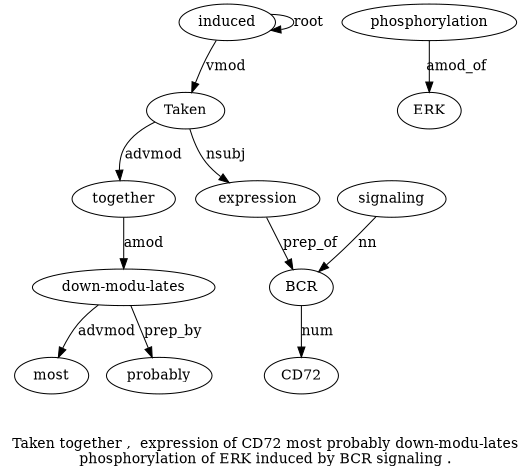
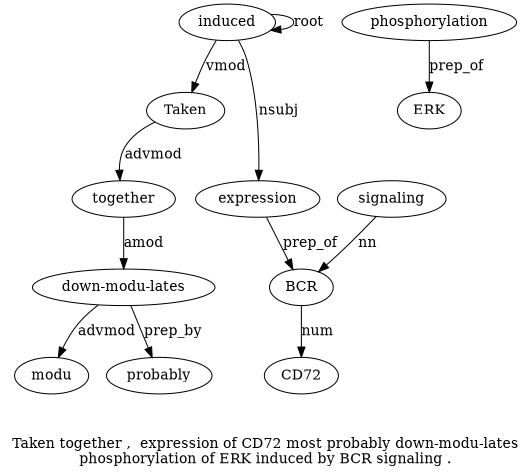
(457, 67) -> (457, 67)
(201, 155) -> (256, 104)
(52, 376) -> (52, 376)
